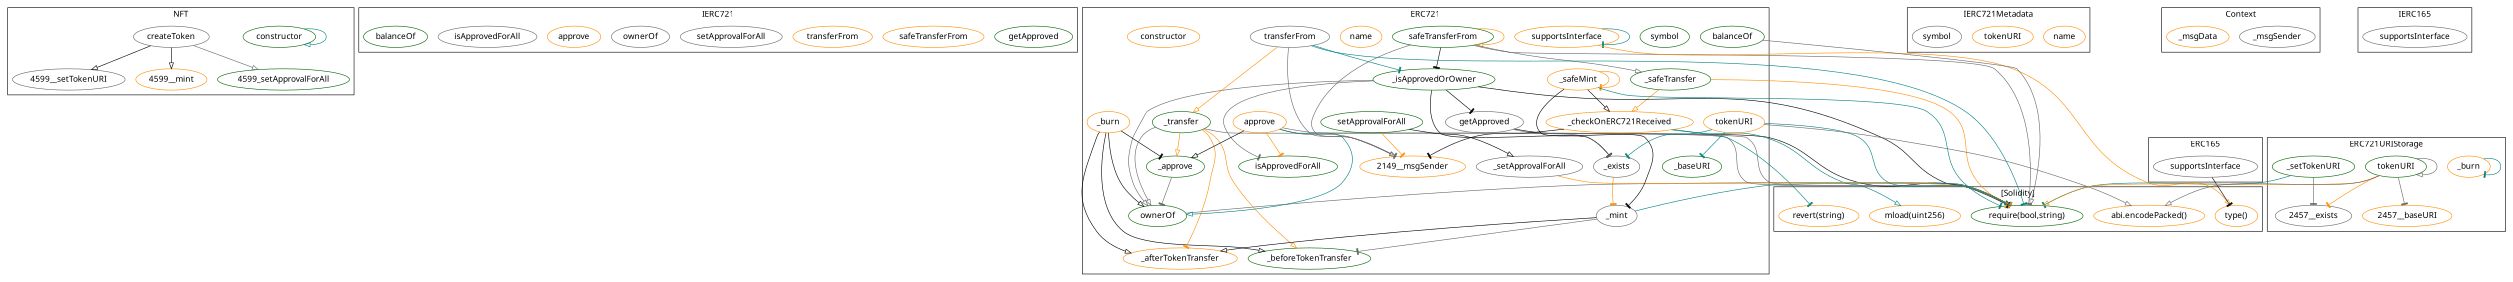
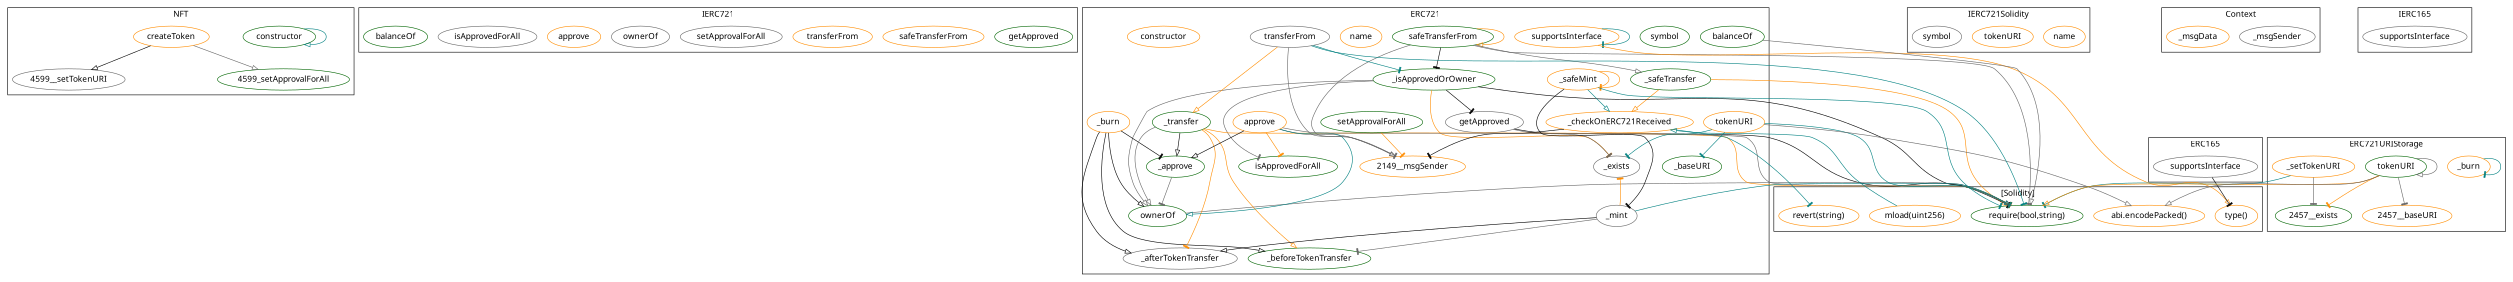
(1999, 15) -> (1999, 15)
(171, 37) -> (171, 37)
(171, 79) -> none
(1887, 91) -> (1887, 91)
(1593, 95) -> (1593, 95)
(1499, 137) -> (1499, 137)
(1179, 141) -> (1179, 141)
(1799, 155) -> (1799, 136)
(1737, 157) -> (1737, 157)
(1529, 167) -> none
(2314, 167) -> (2314, 167)
(1613, 190) -> (1621, 193)
(2314, 216) -> (2314, 216)
(1180, 259) -> (1180, 259)
